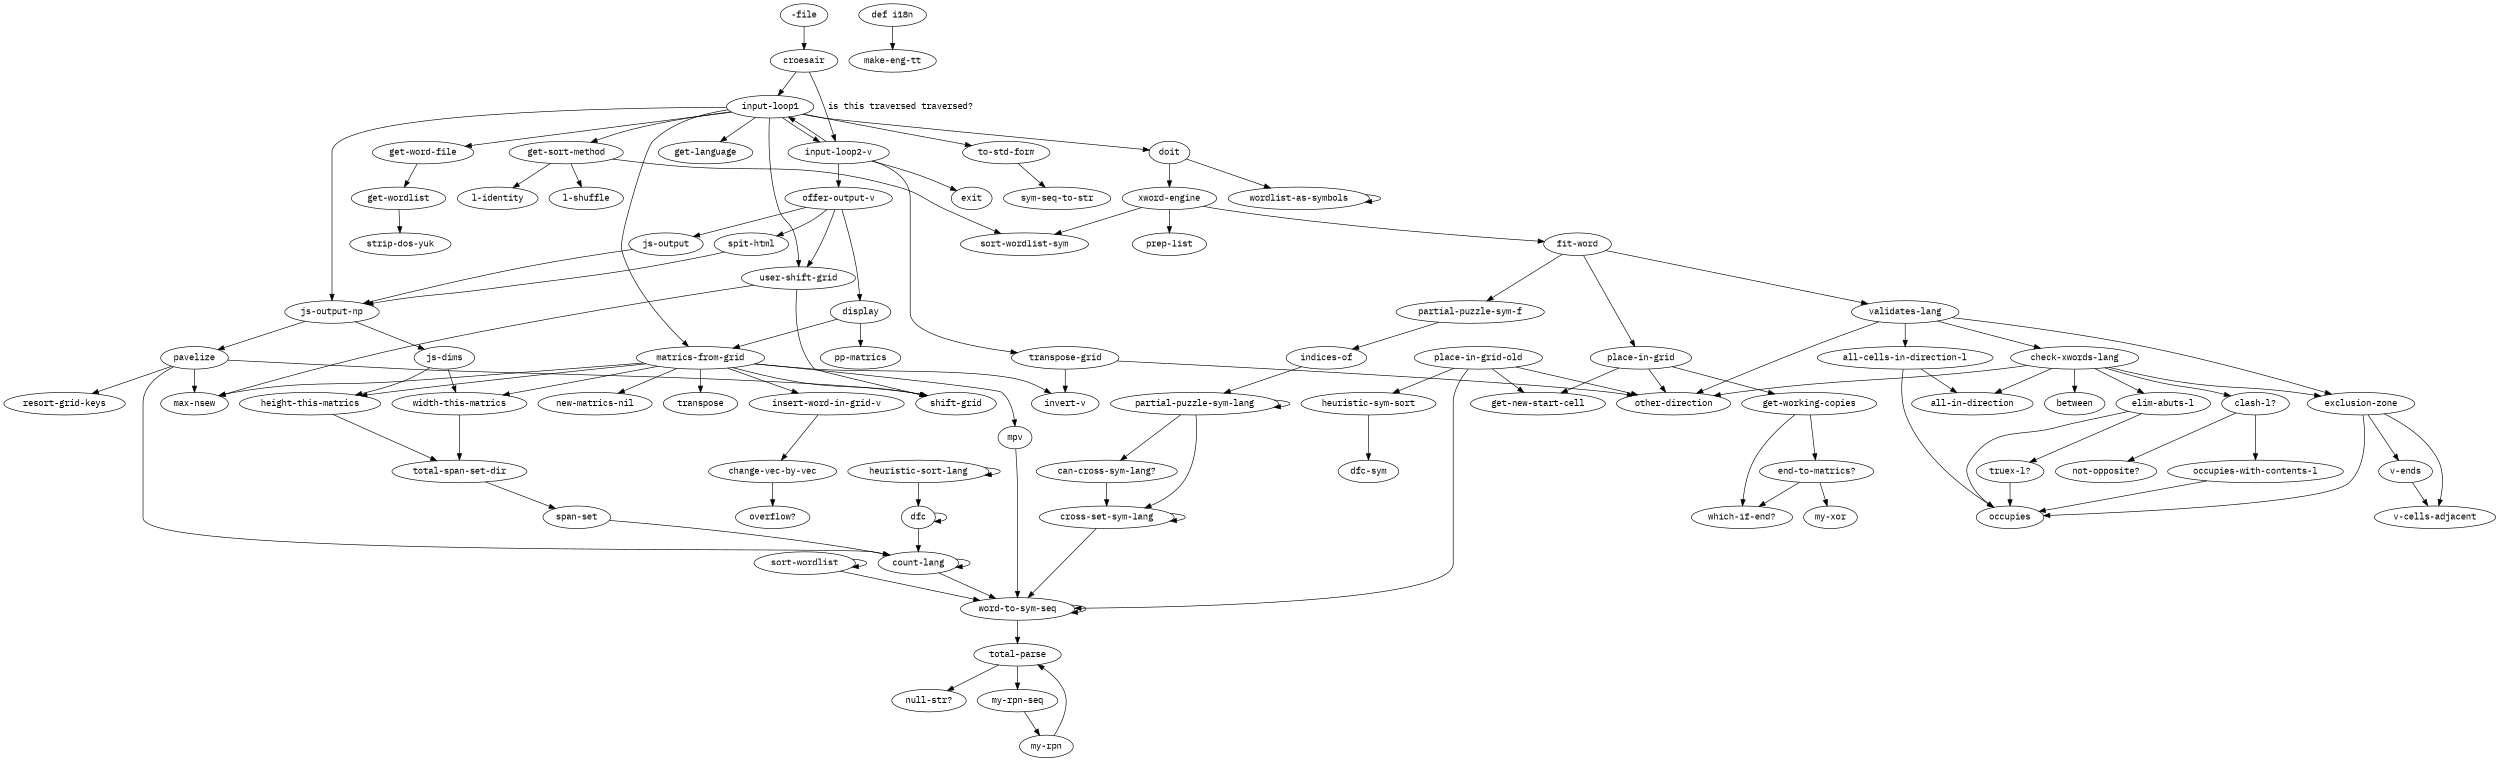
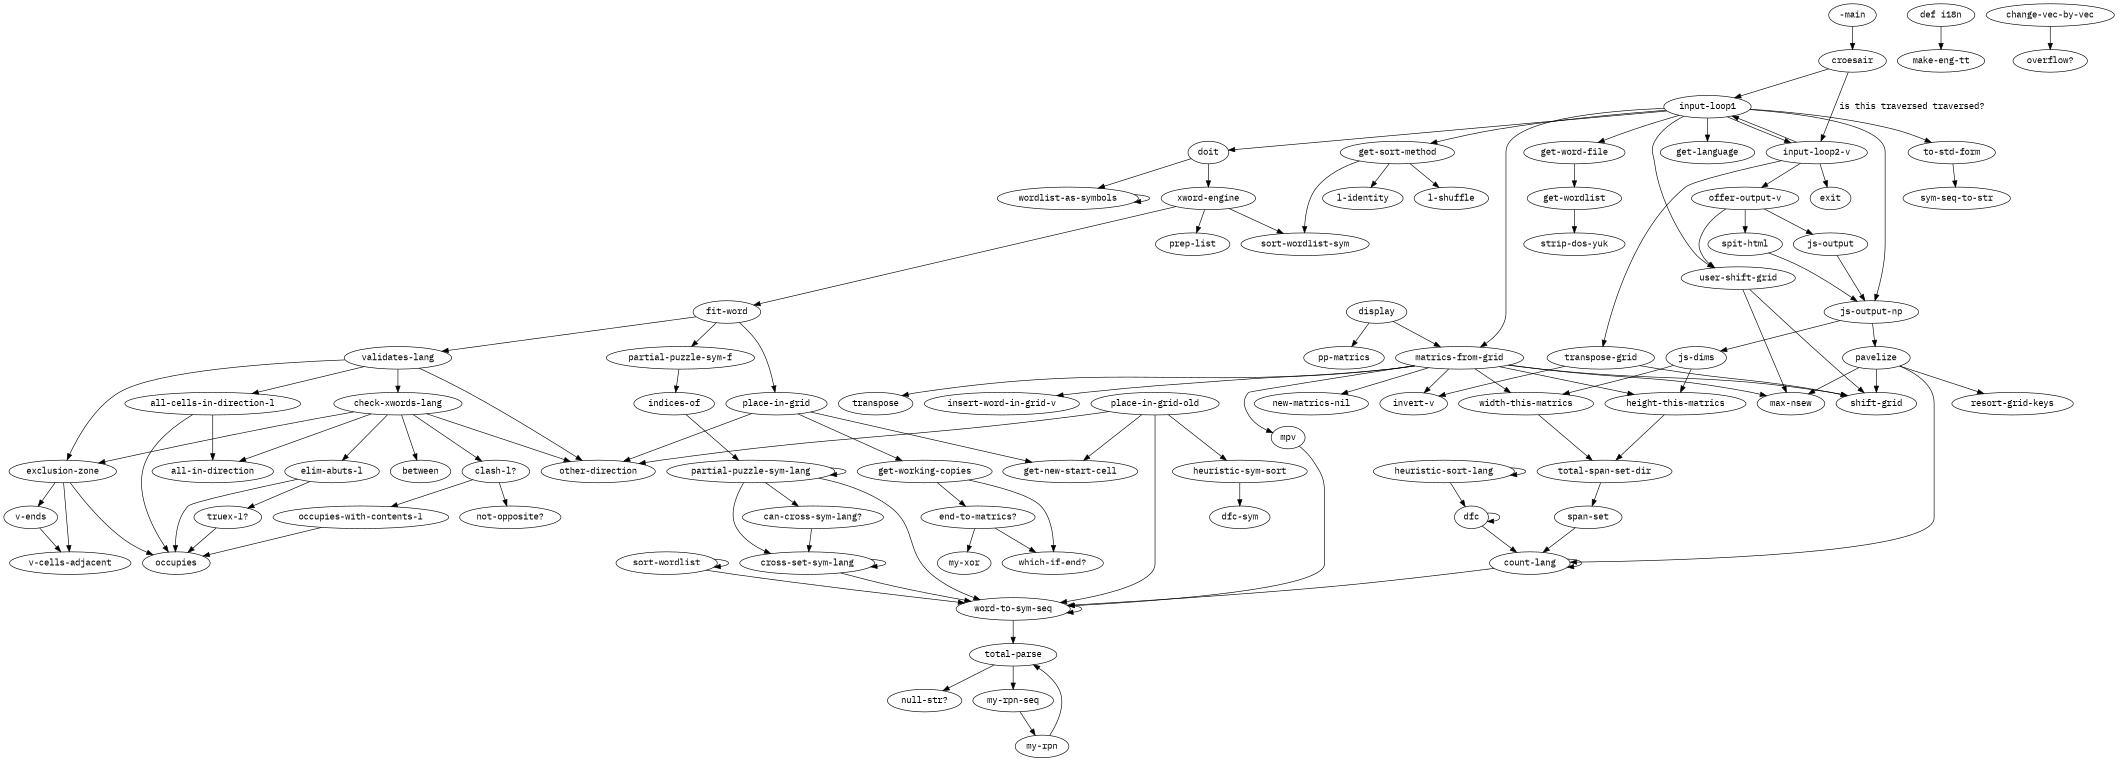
(804, 15) -> (1853, 15)
(853, 251) -> none
(1372, 375) -> (1705, 375)
(802, 435) -> none
none -> (906, 527)
